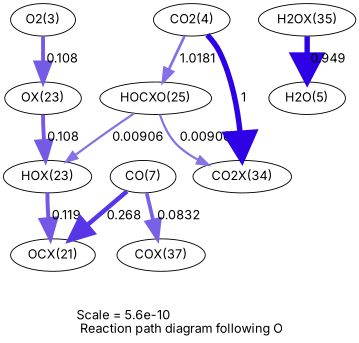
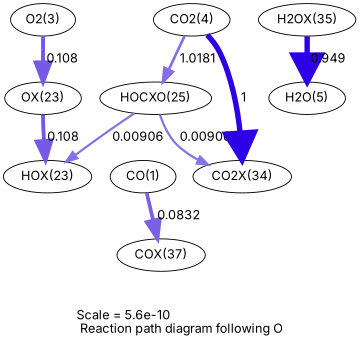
(143, 177) -> (143, 177)
(53, 255) -> none
